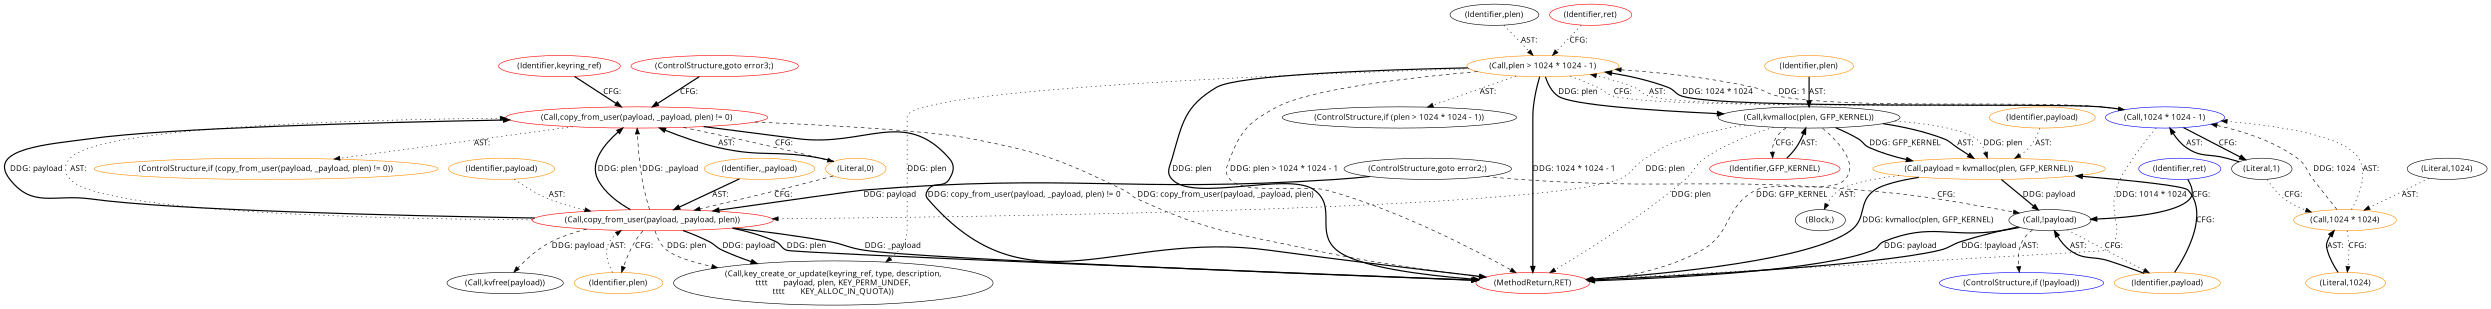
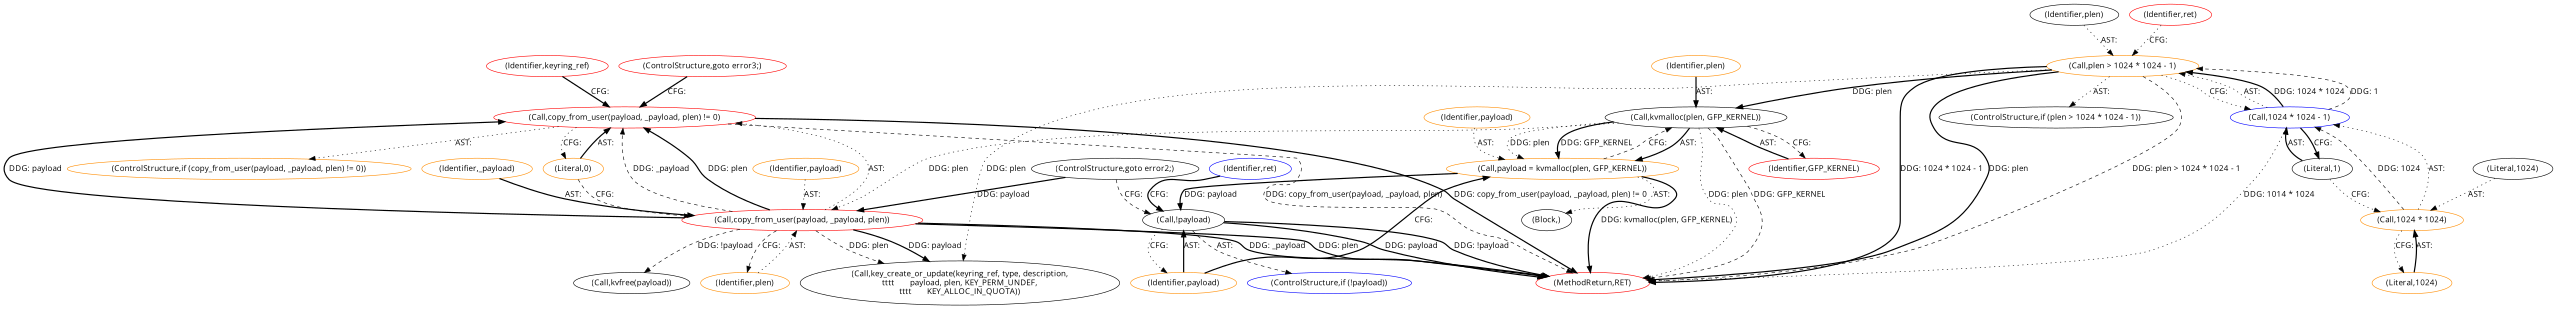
(756, 143) -> (564, 138)
none -> (1636, 147)
(578, 246) -> (726, 246)
